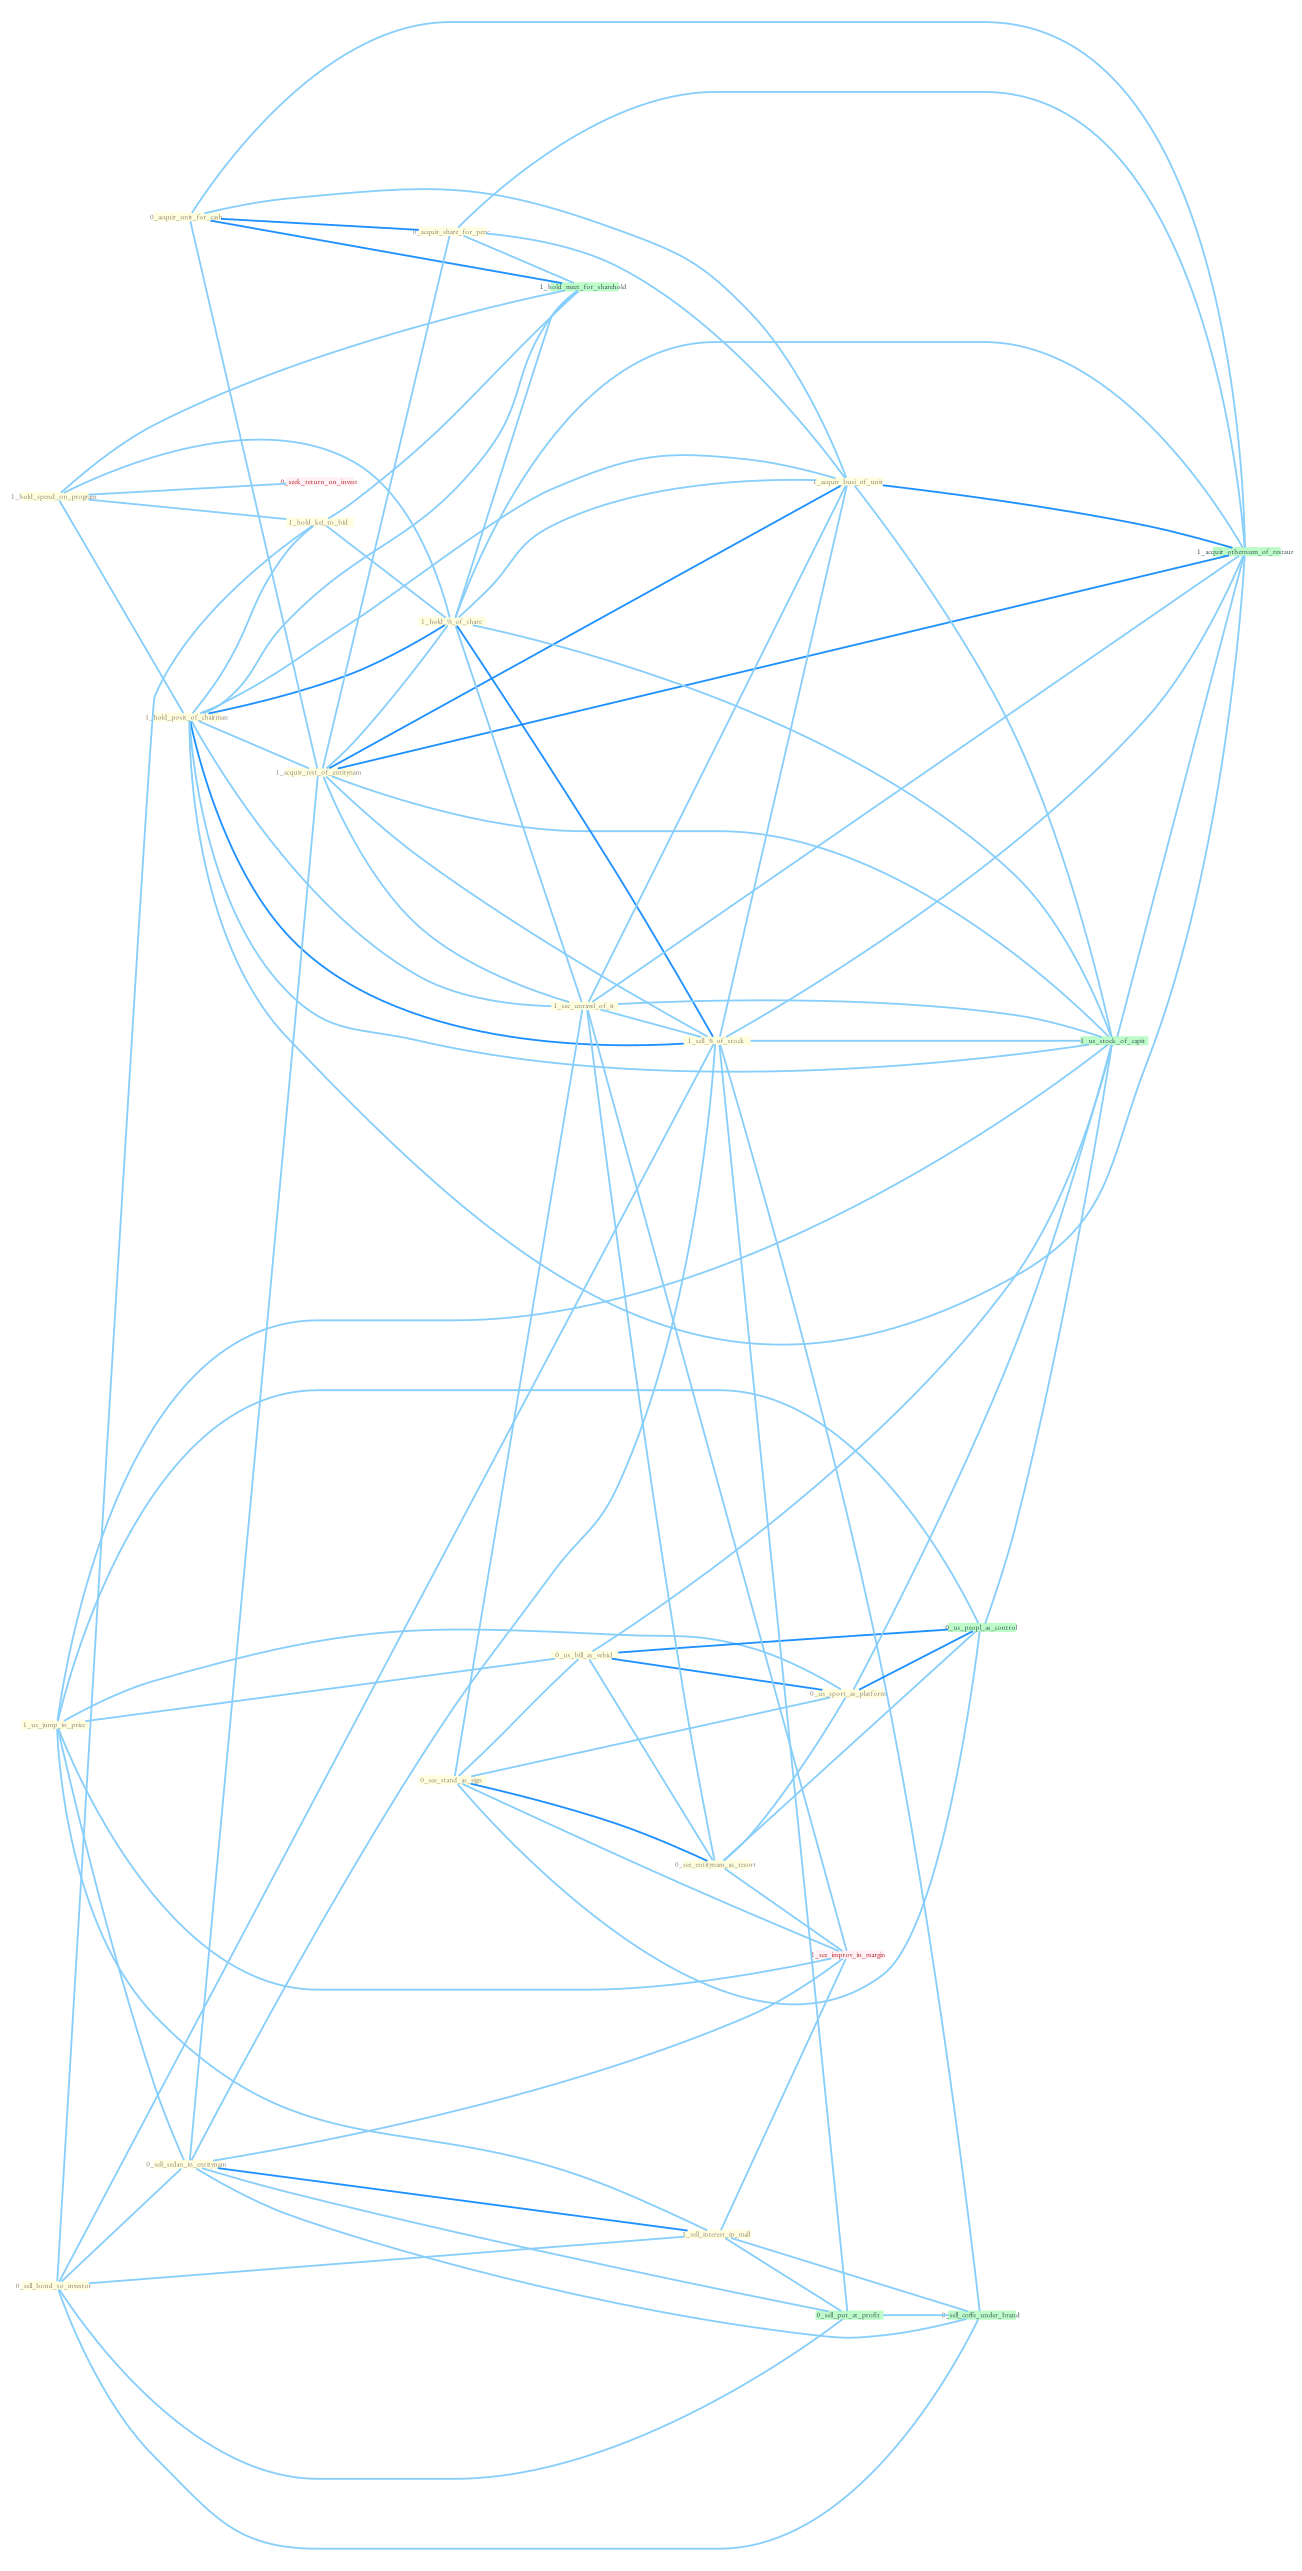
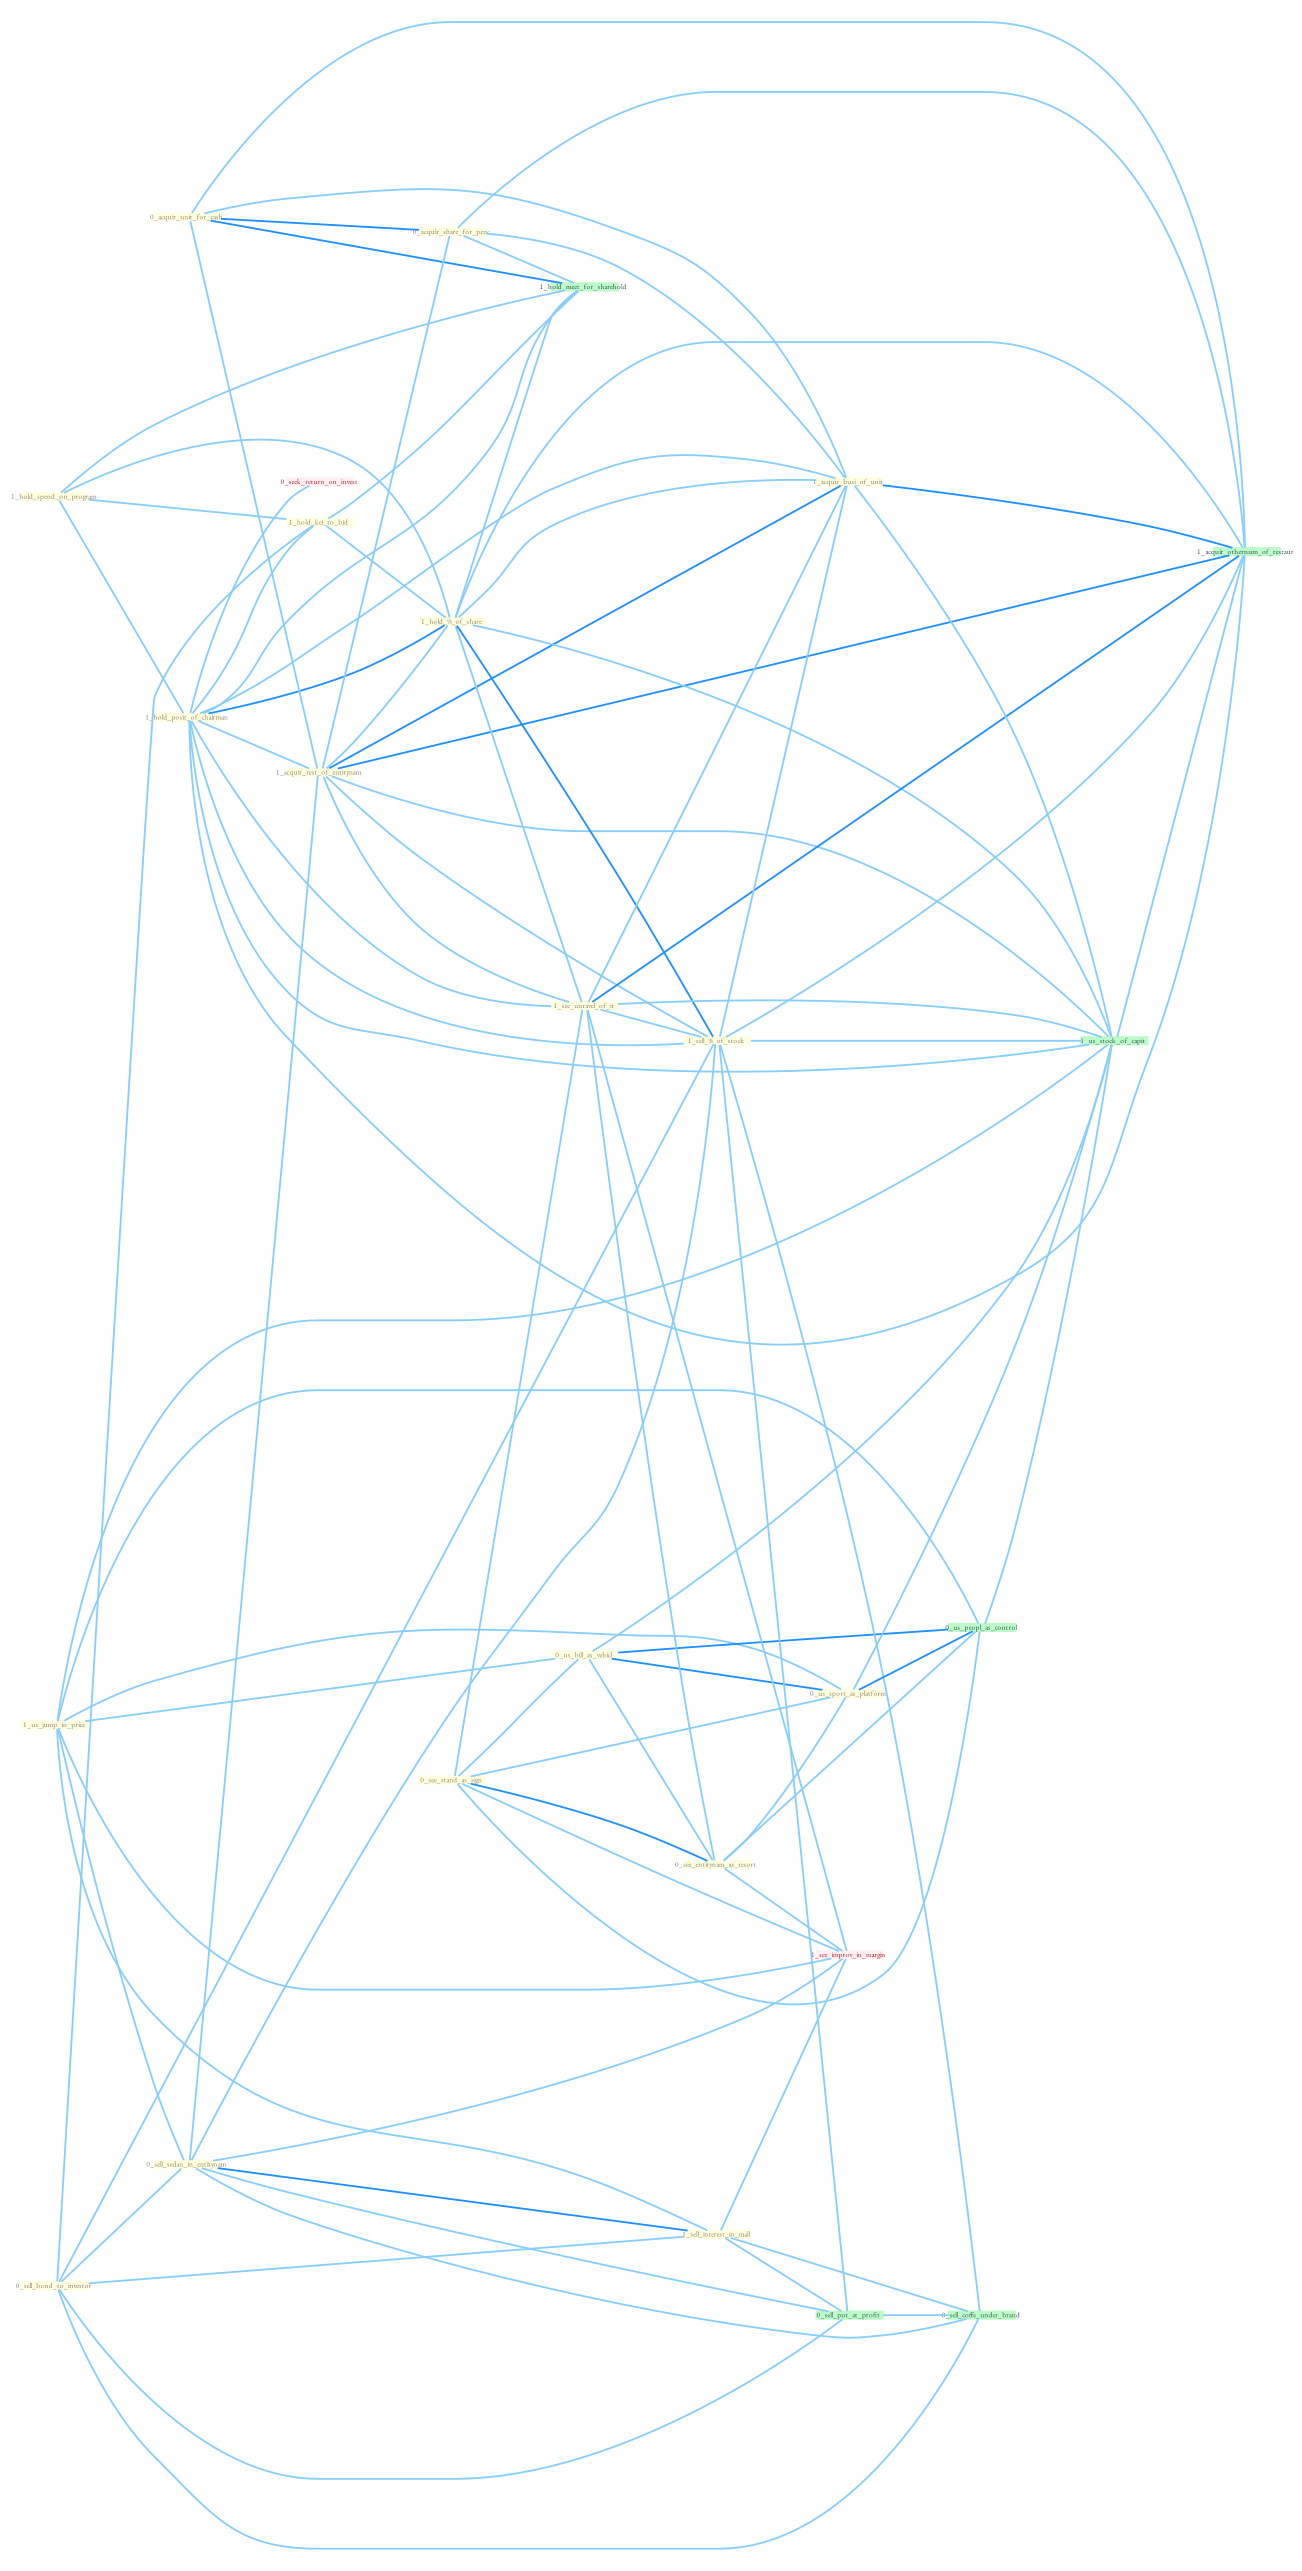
(188, 489) -> (220, 620)
(916, 779) -> (916, 779)
(362, 990) -> (362, 990)
